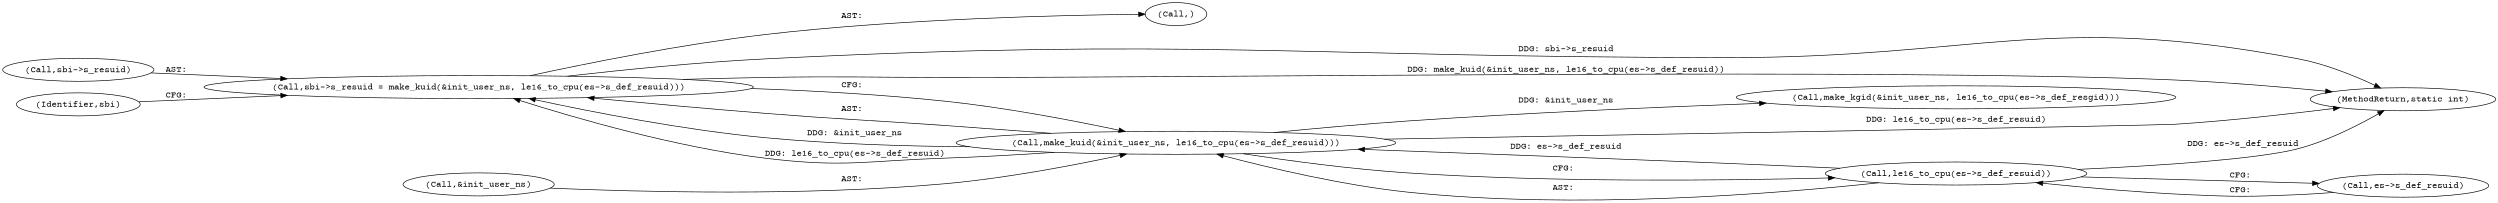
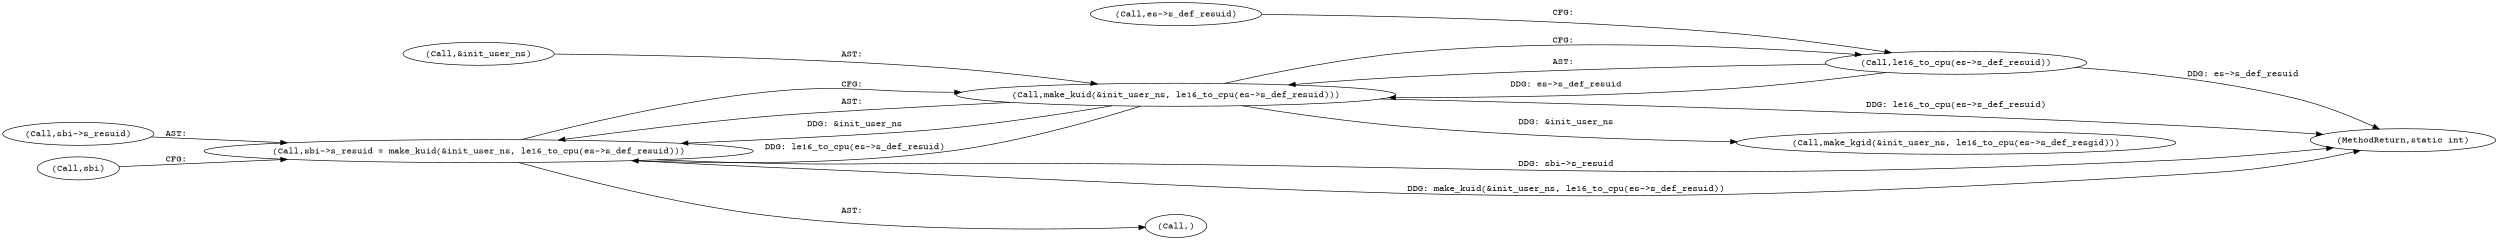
(78, 104) -> (78, 168)
(2197, 180) -> none
